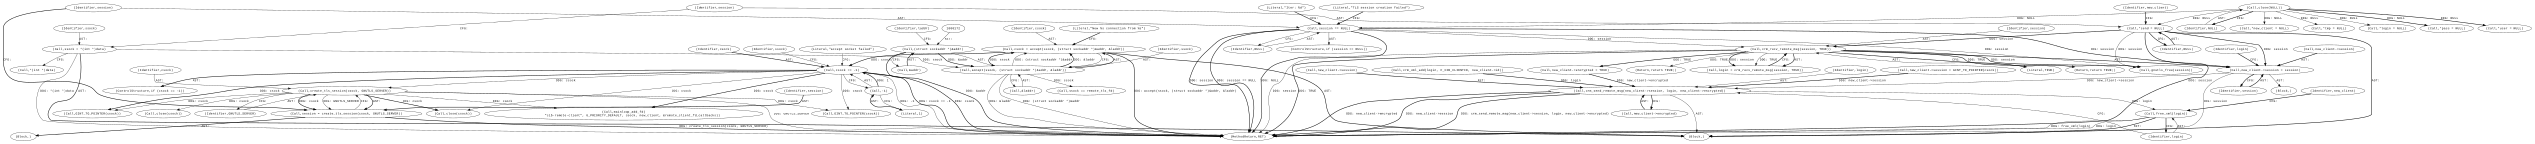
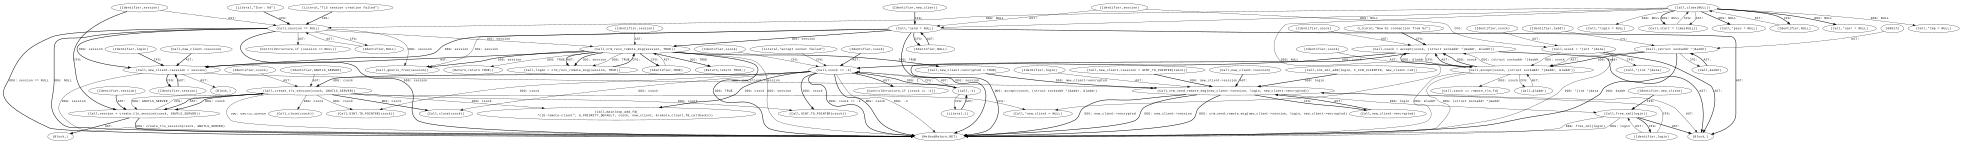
none -> (1673, 28)
(2041, 70) -> (666, 70)
(604, 77) -> (564, 75)
(265, 98) -> (689, 95)
